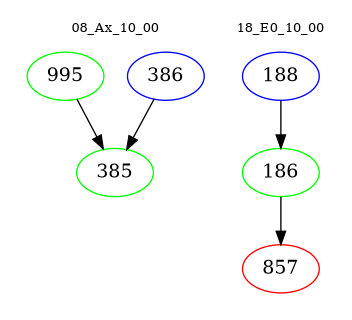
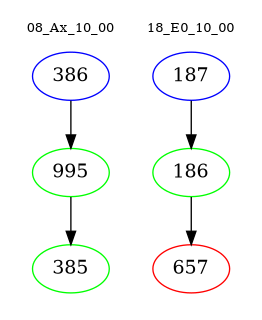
(281, 76) -> (191, 76)
(144, 118) -> (71, 118)
(281, 269) -> (191, 269)
